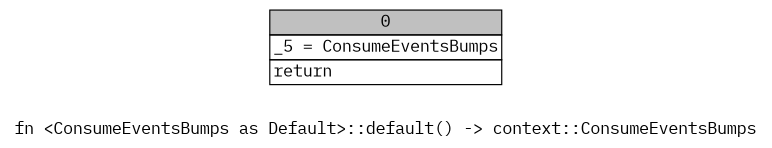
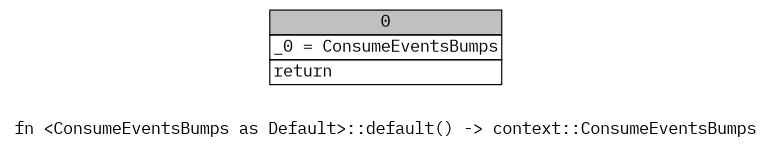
(386, 47) -> (386, 47)
